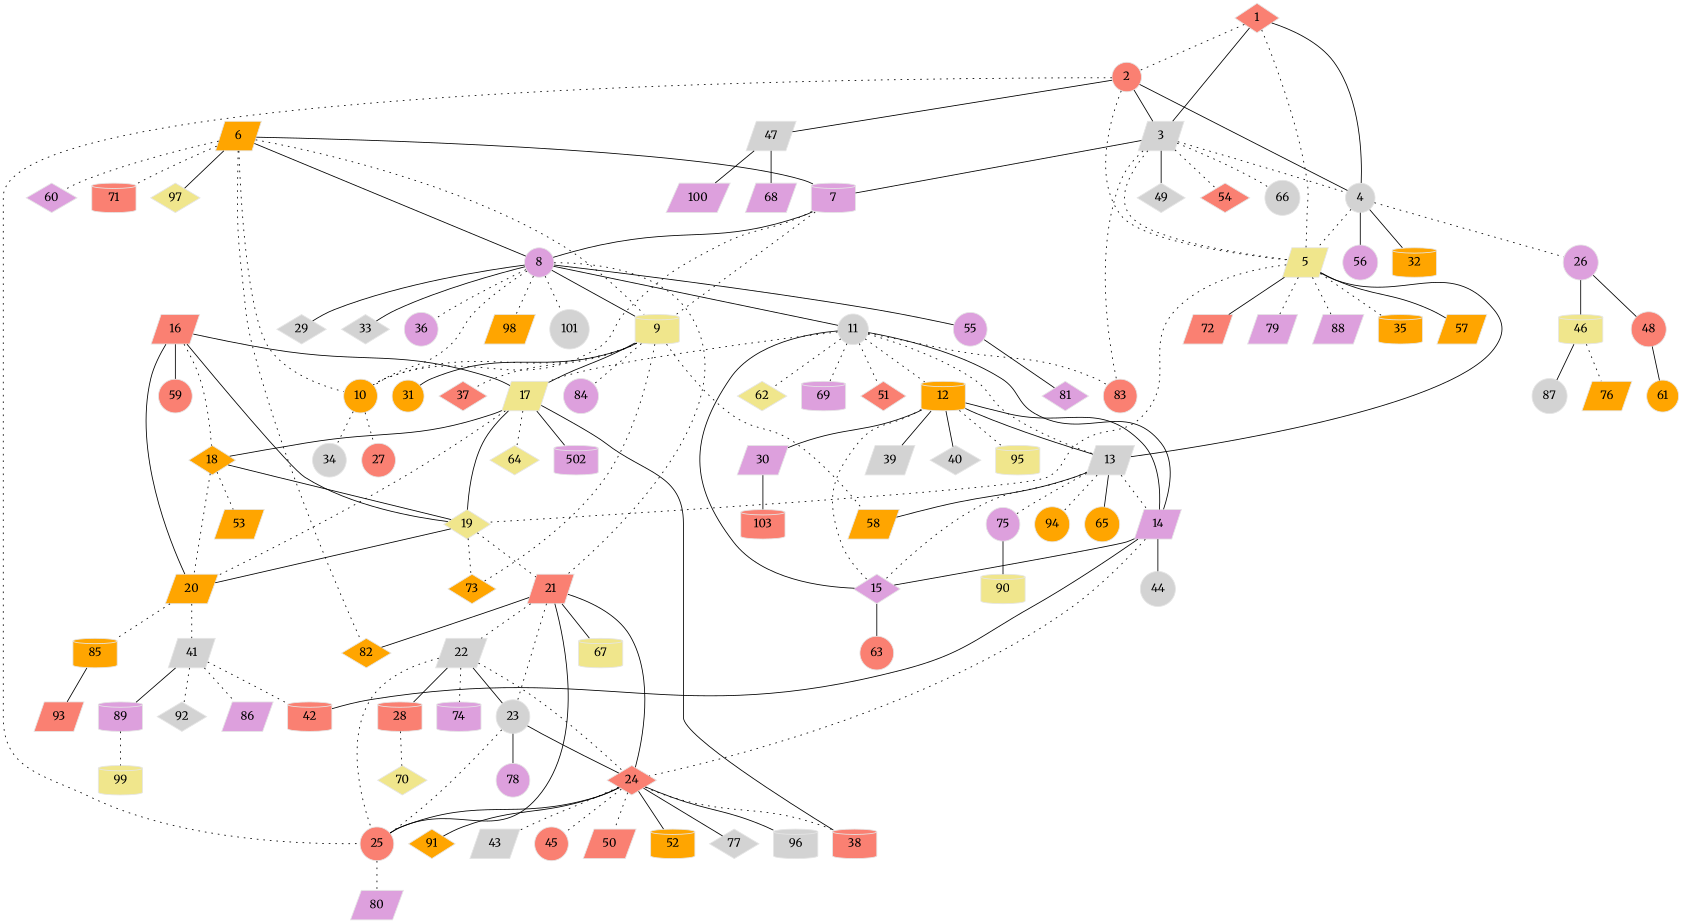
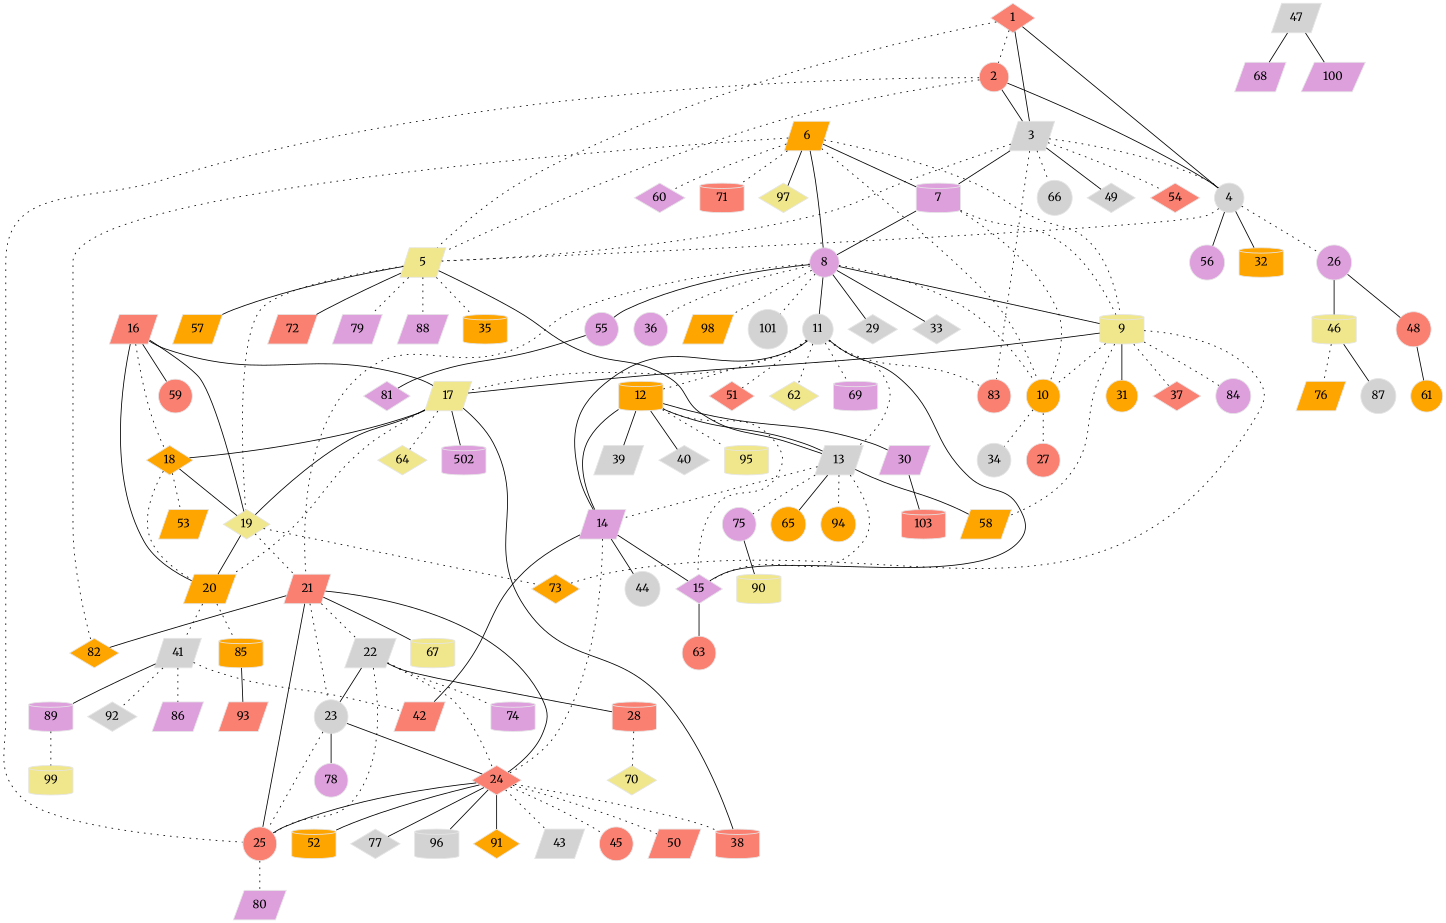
(952, 106) -> none
(310, 717) -> (420, 717)
